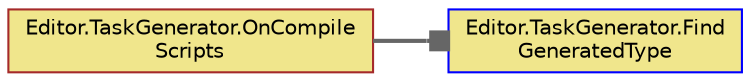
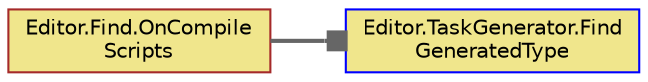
(191, 41) -> (139, 41)
